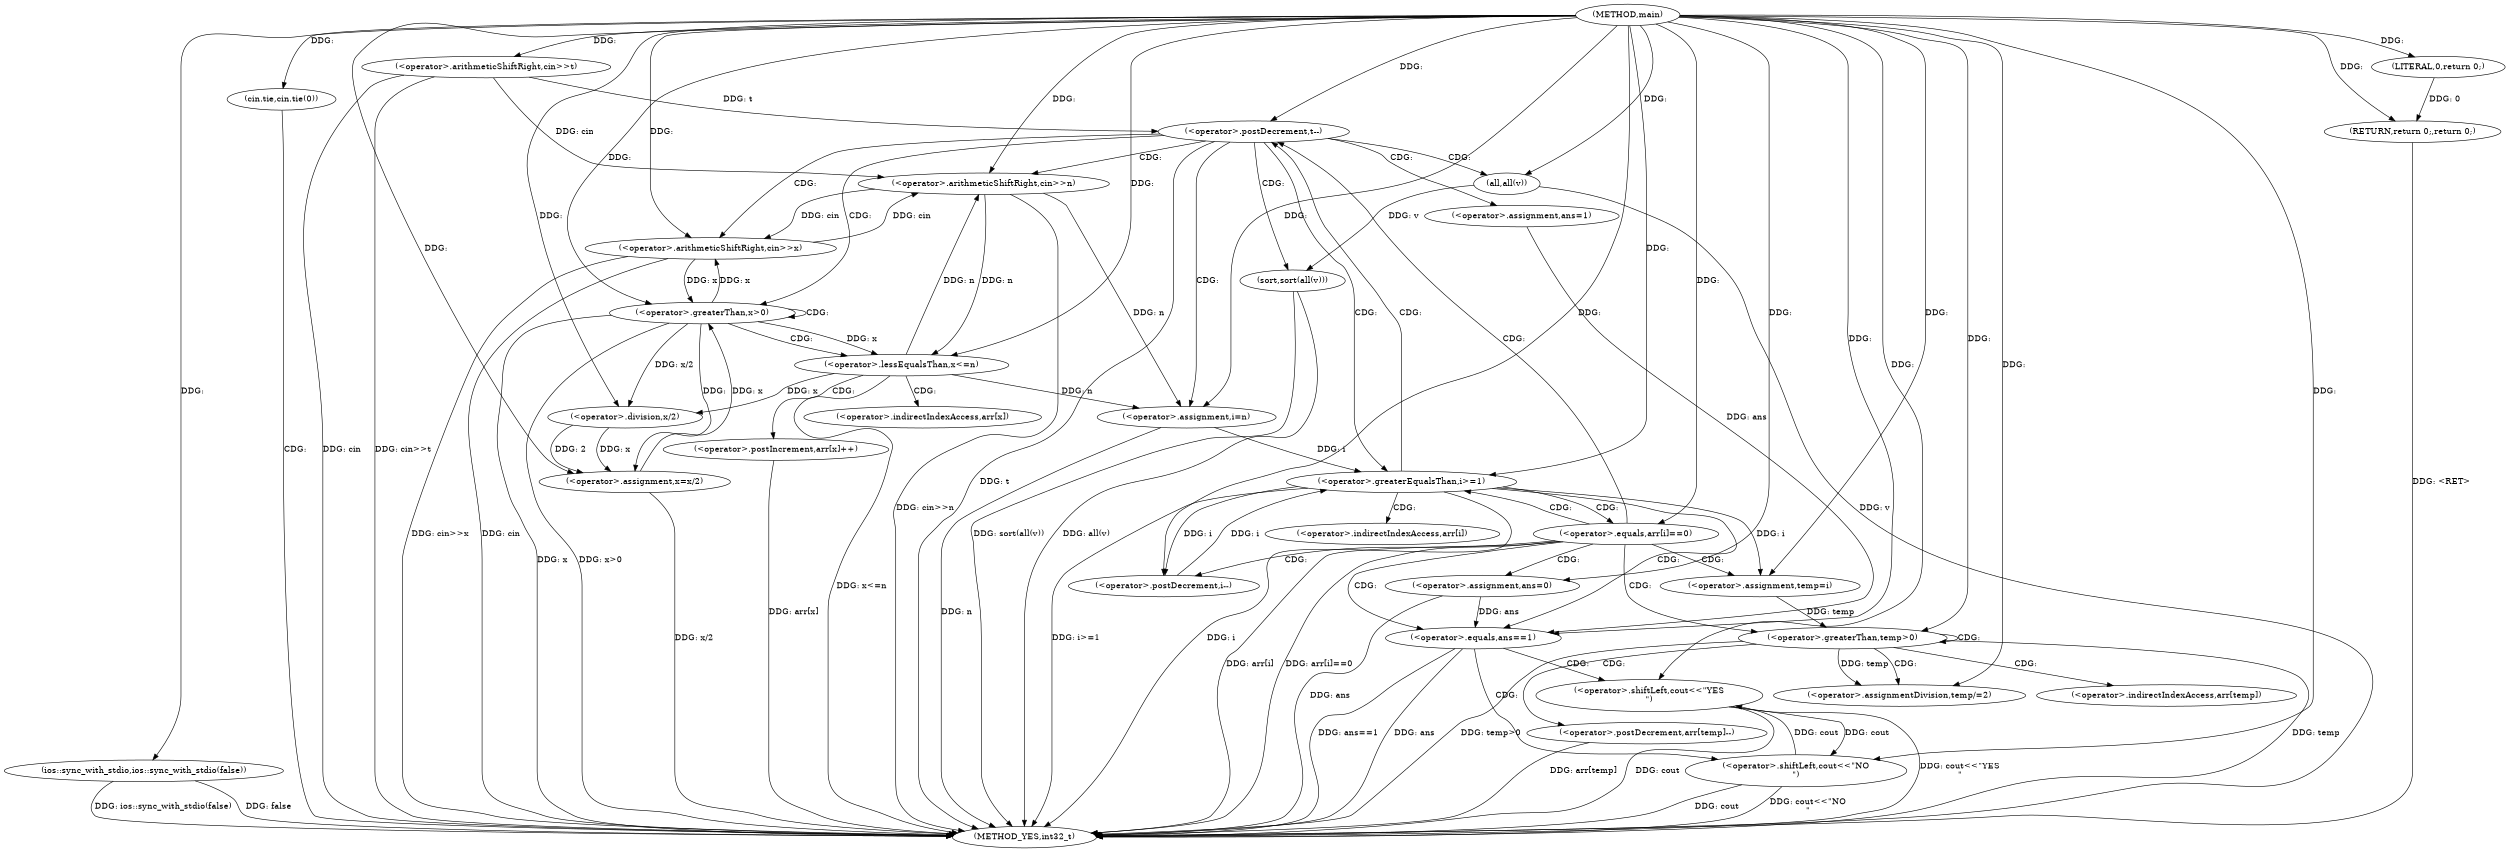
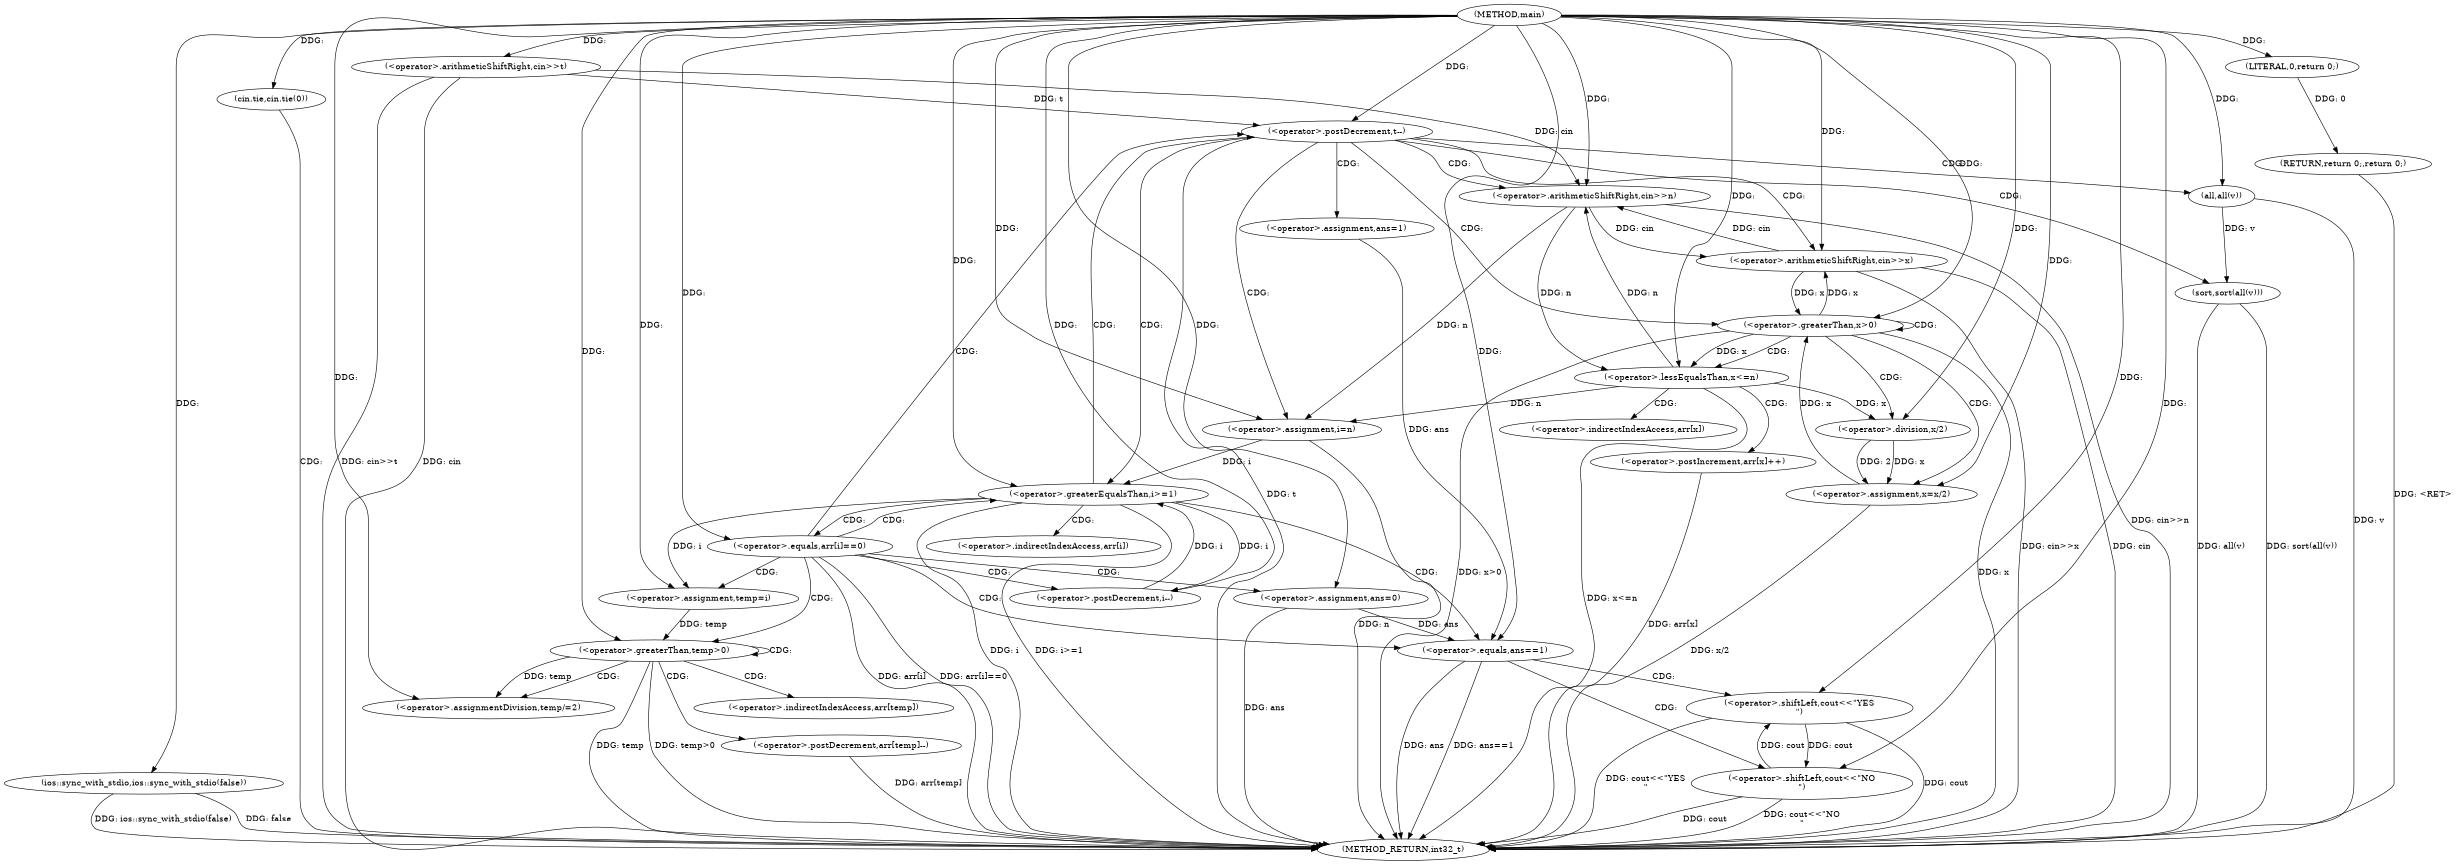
(2055, 21) -> none
(675, 365) -> (1893, 378)
(716, 391) -> (1982, 404)
(1024, 837) -> (1403, 850)
